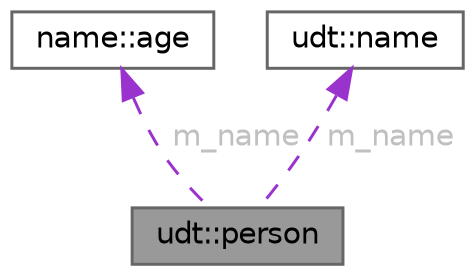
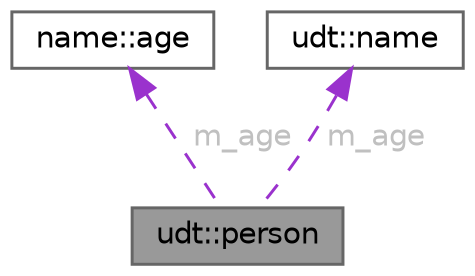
(232, 138) -> (239, 138)
(386, 138) -> (373, 138)
